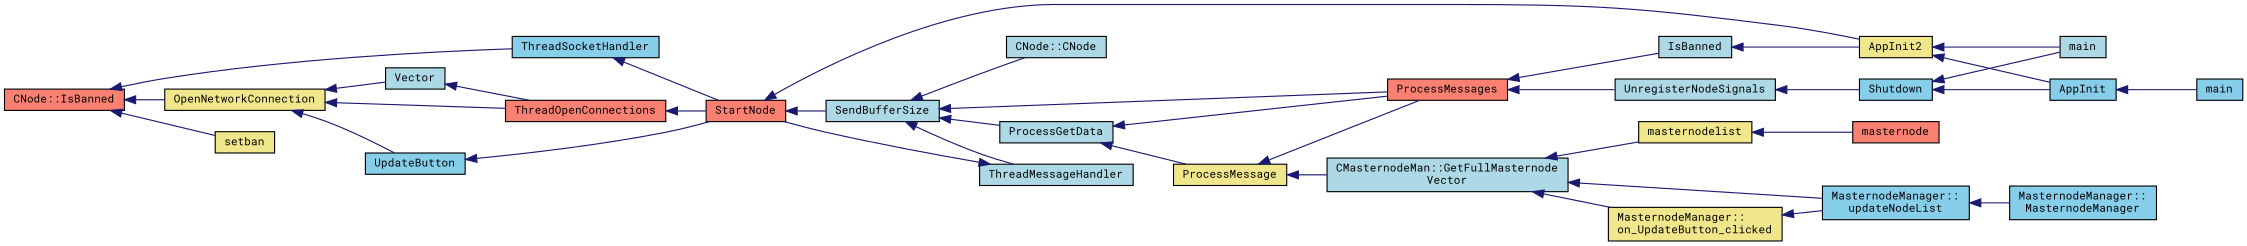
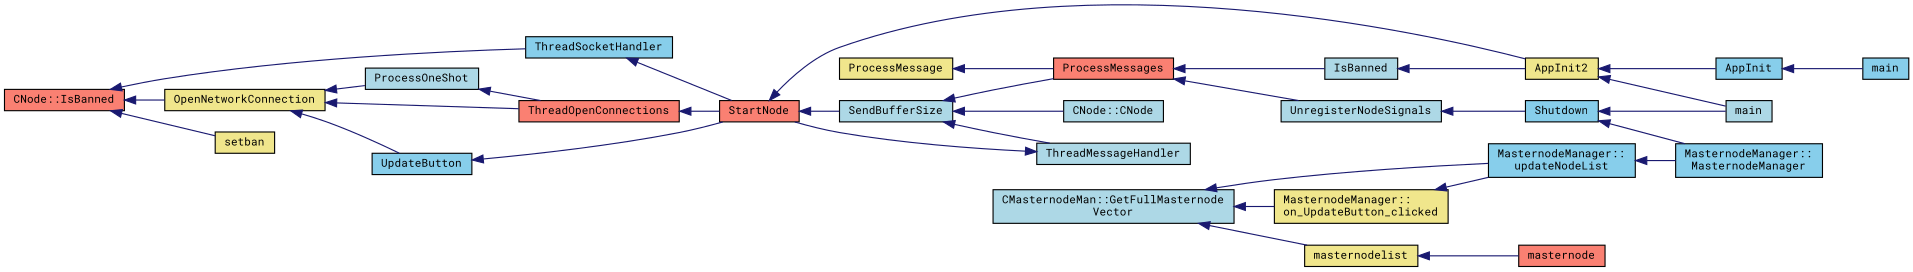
(415, 78) -> (422, 79)
(1997, 90) -> (1647, 134)
(1056, 132) -> none
(1313, 175) -> none
